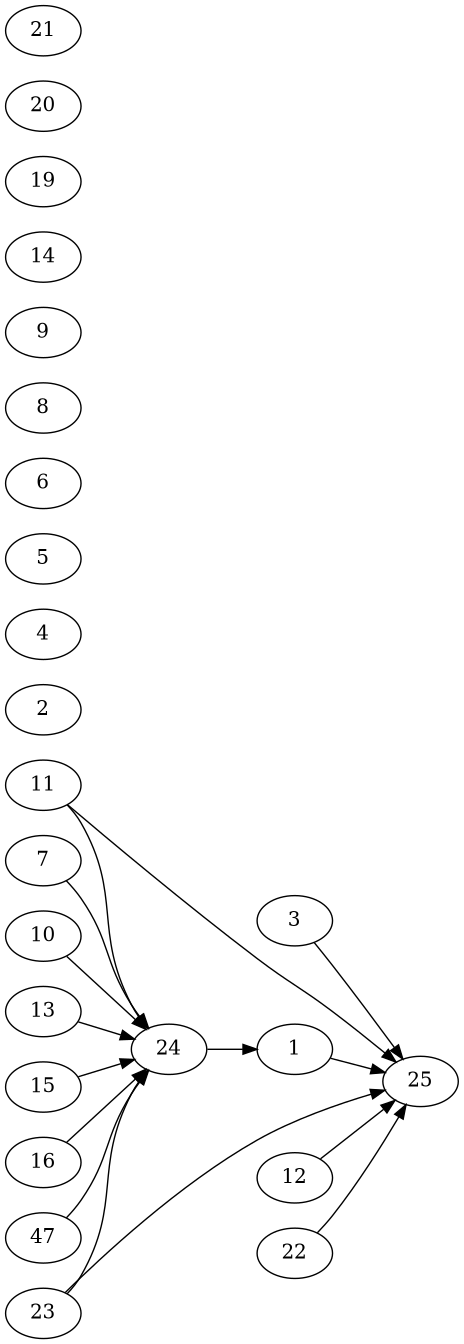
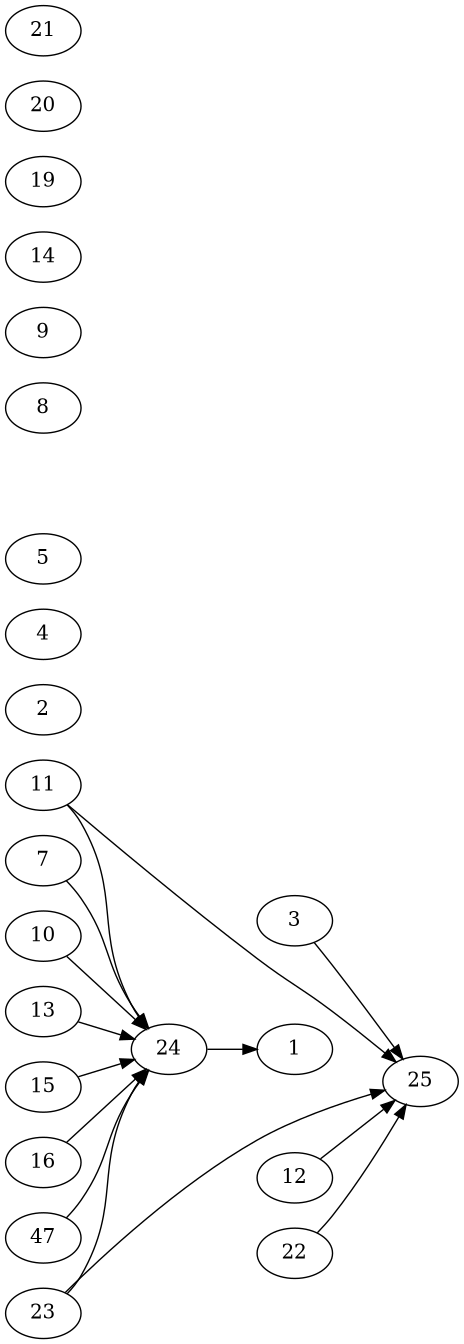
(43, 483) -> none
(351, 1064) -> none
